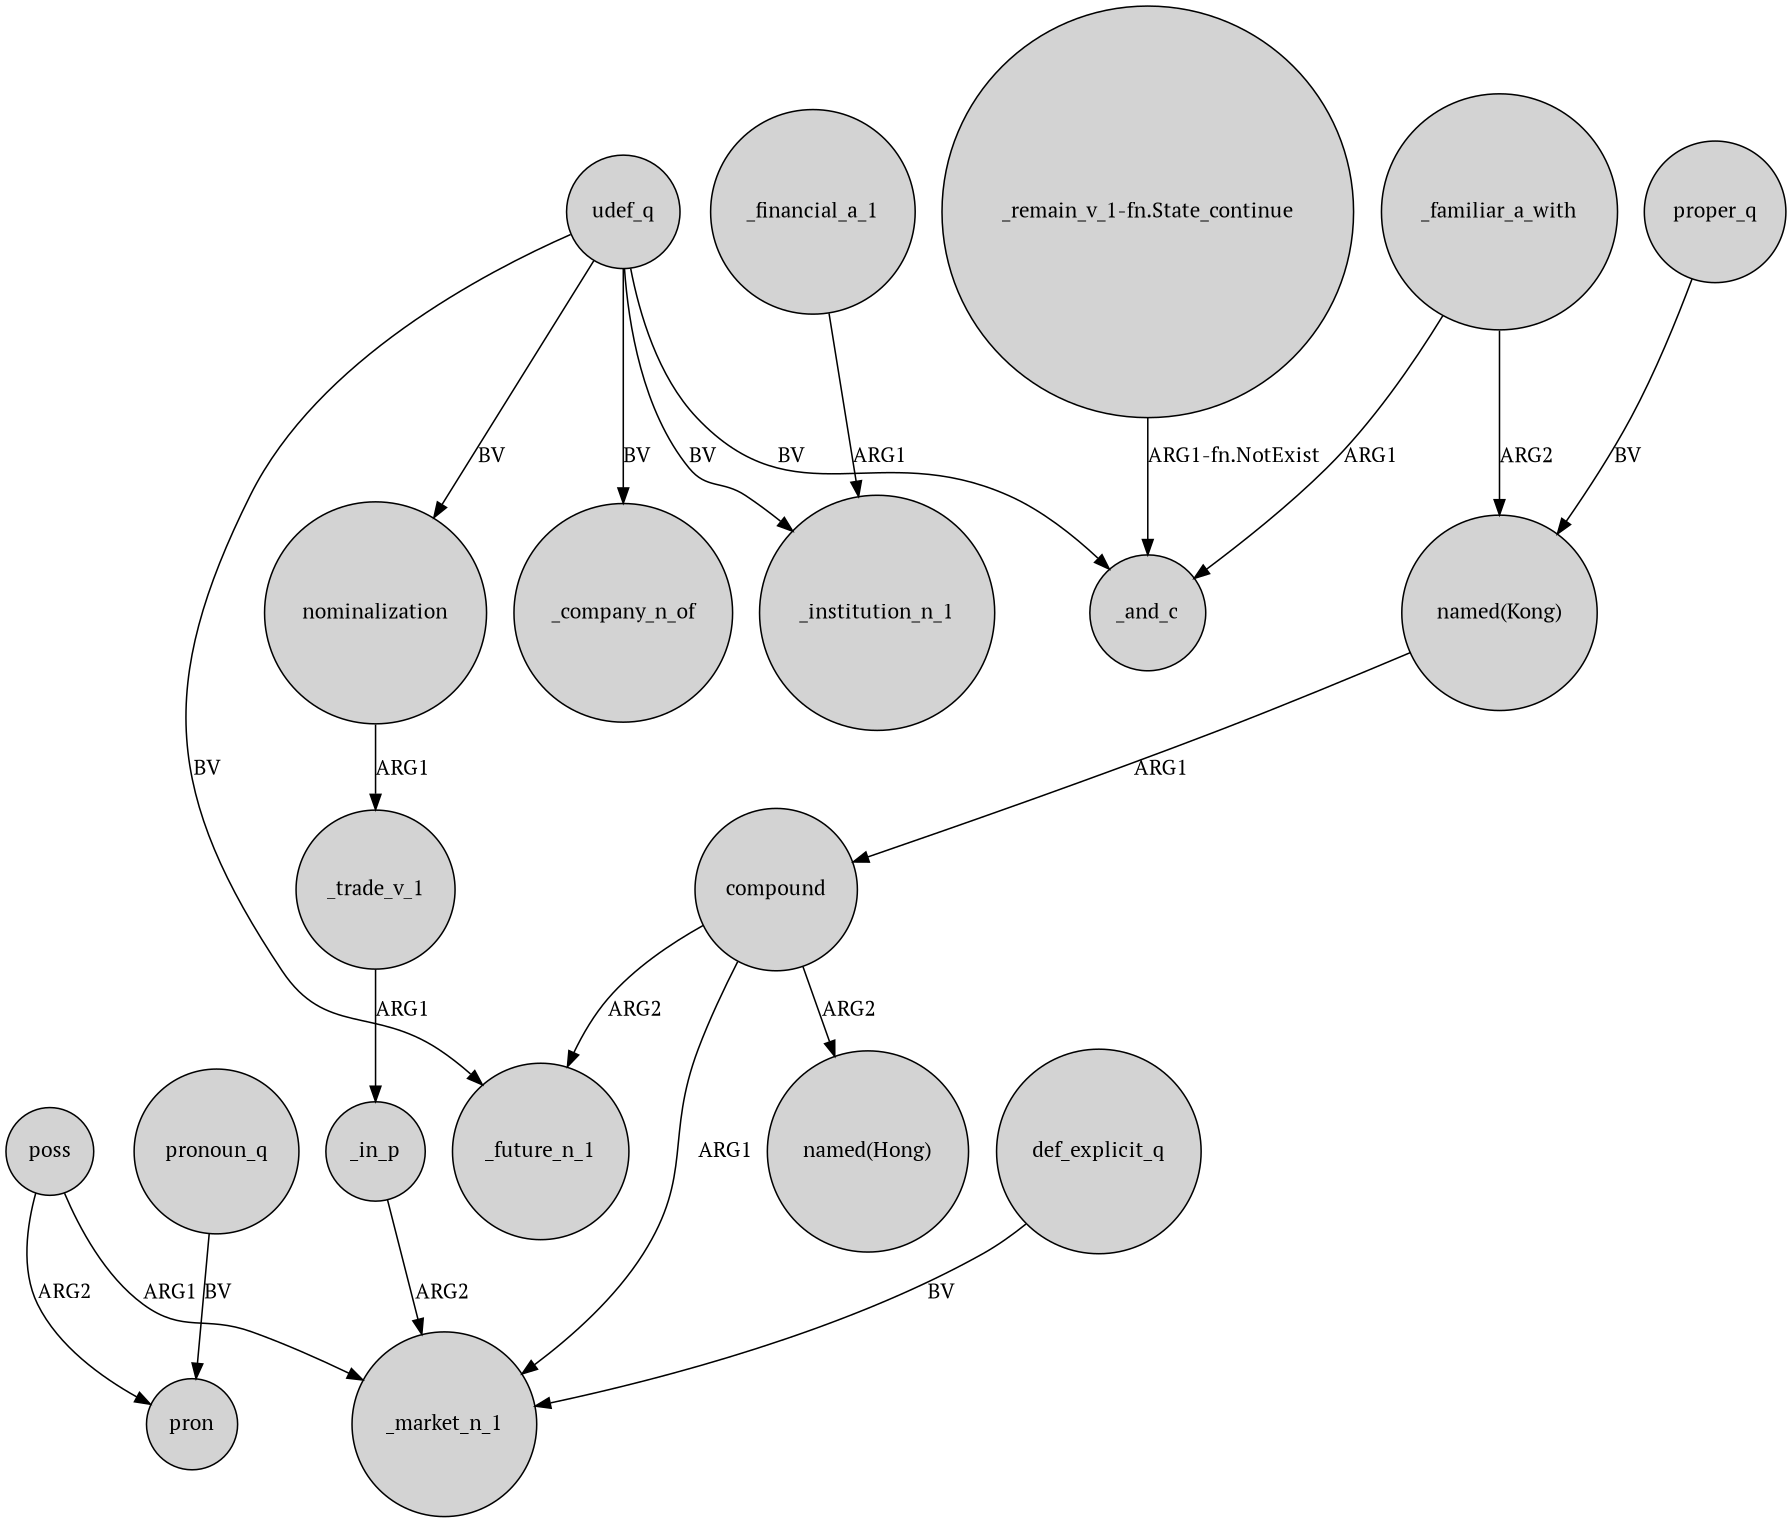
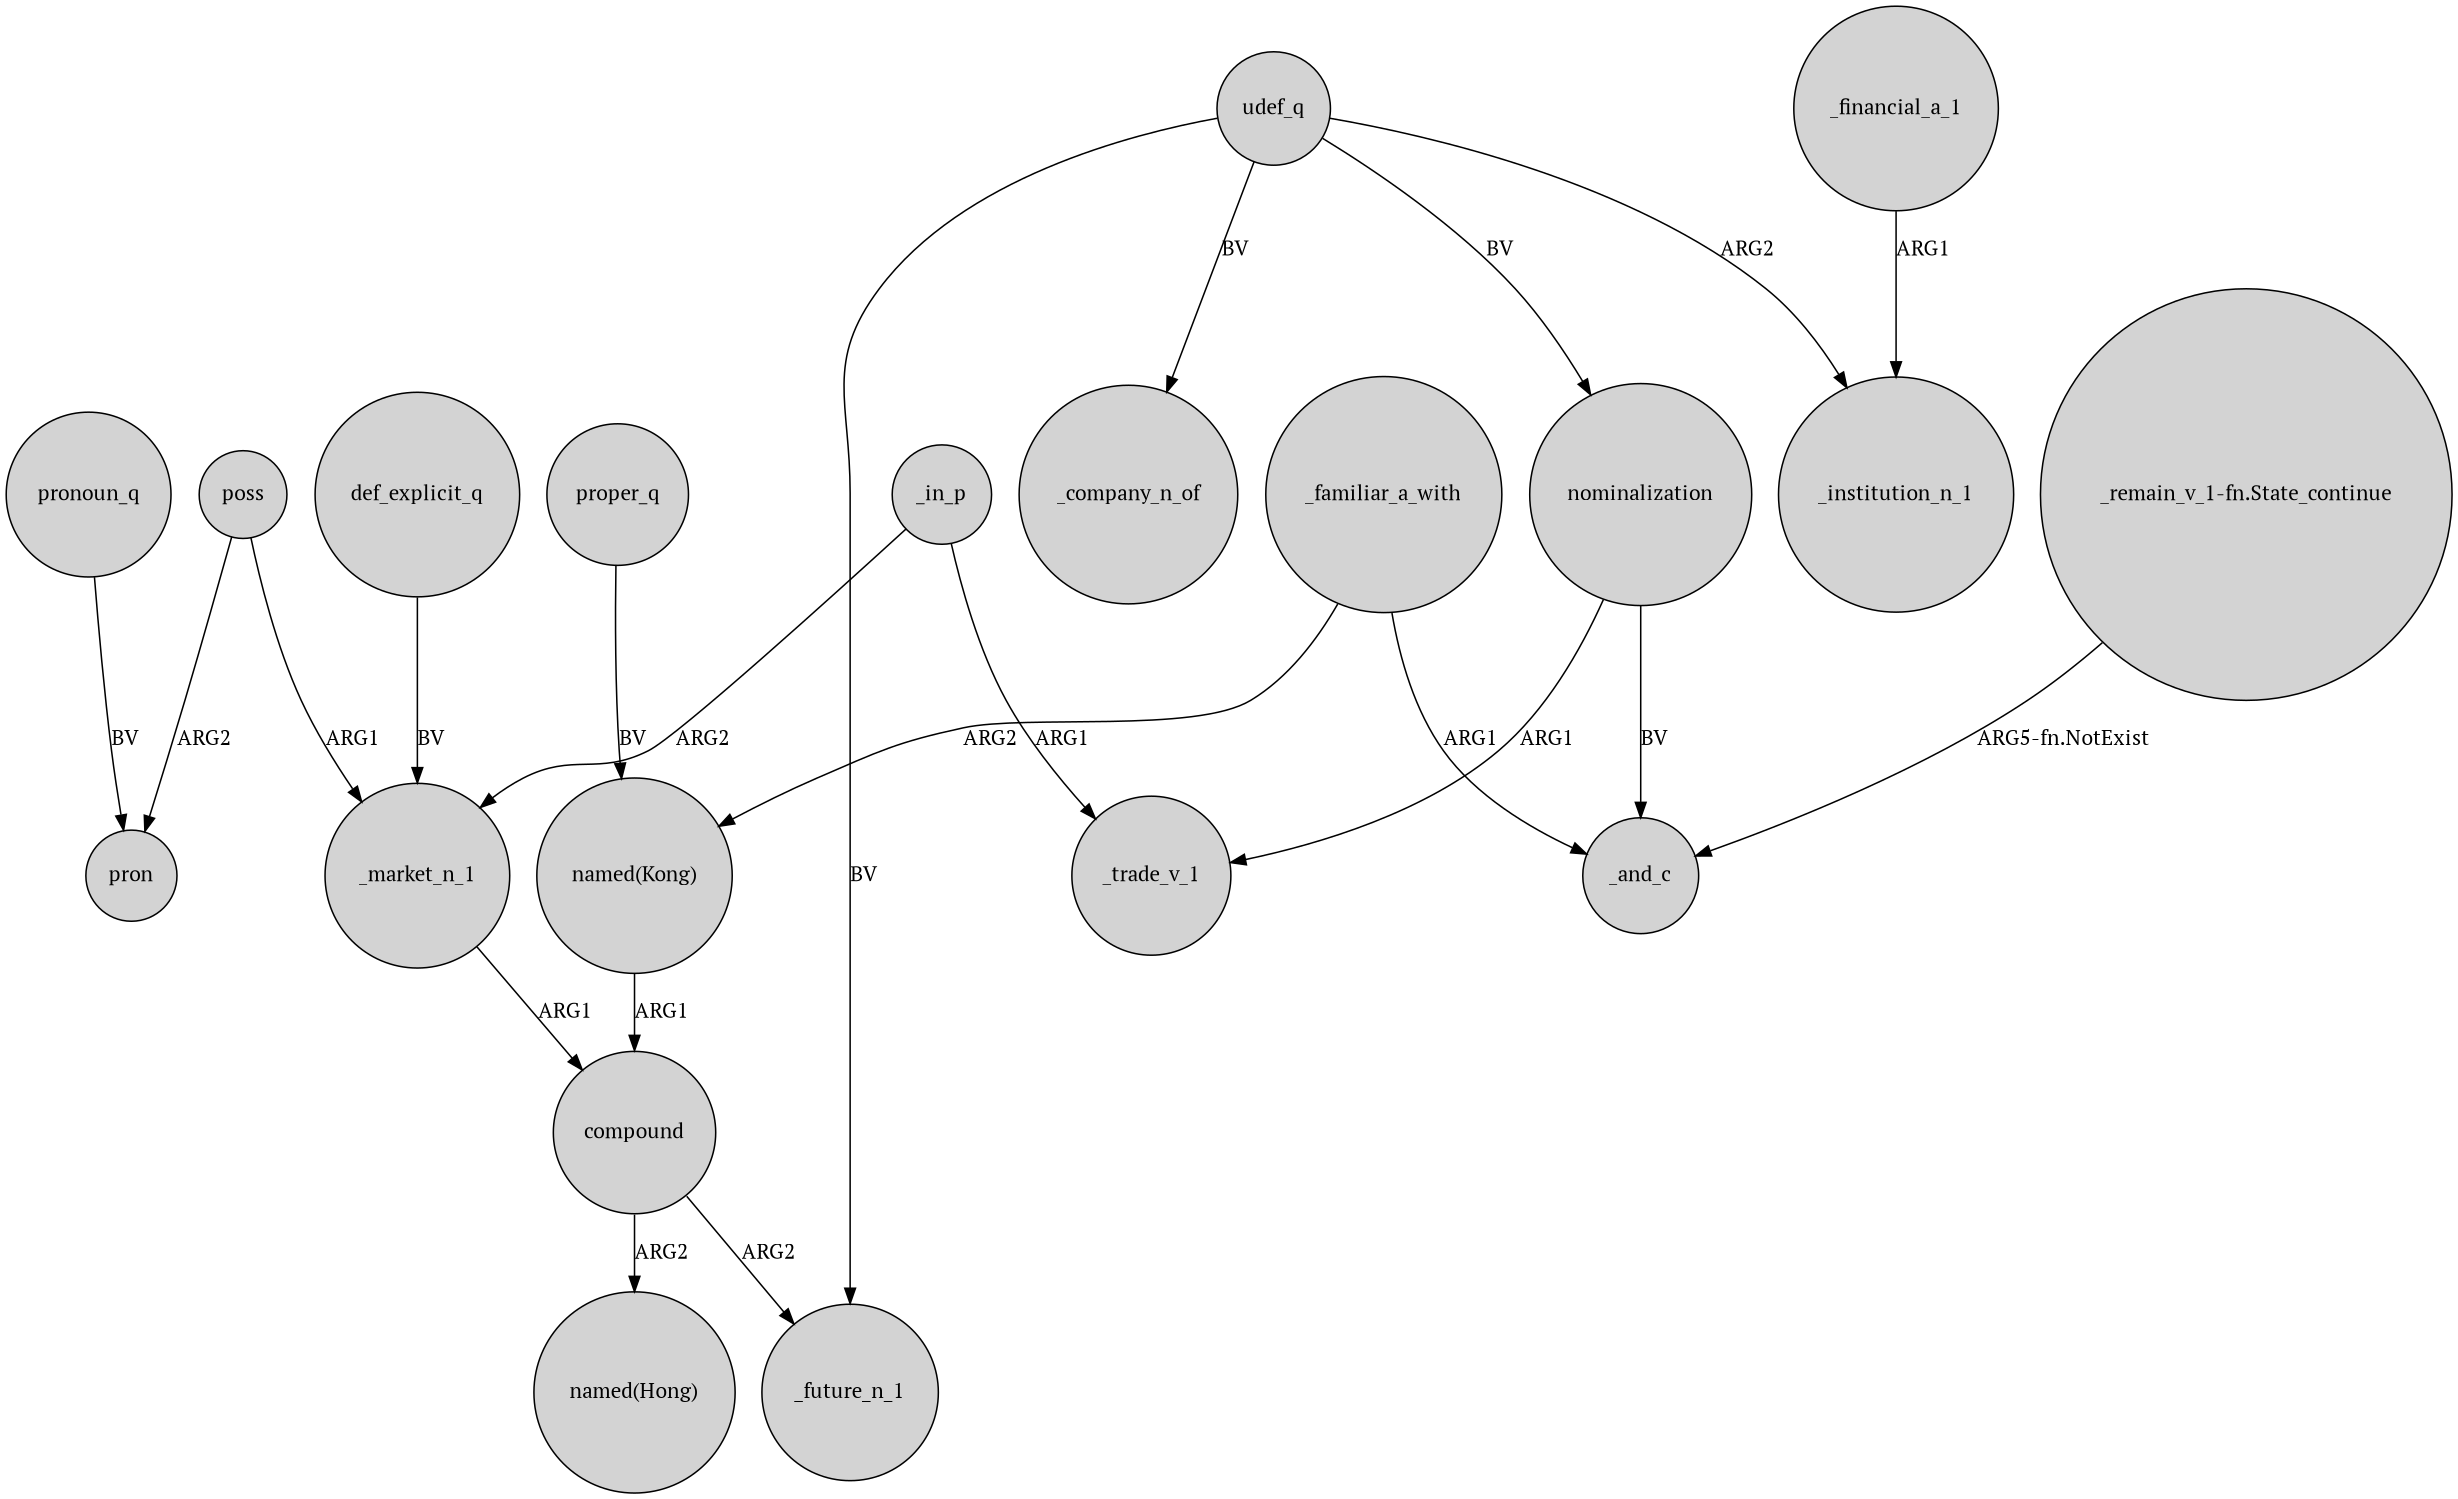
(704, 457) -> (1748, 250)
(1234, 457) -> (2063, 739)
(818, 473) -> (1641, 704)
(376, 1034) -> (999, 686)
(673, 1183) -> (525, 1002)
